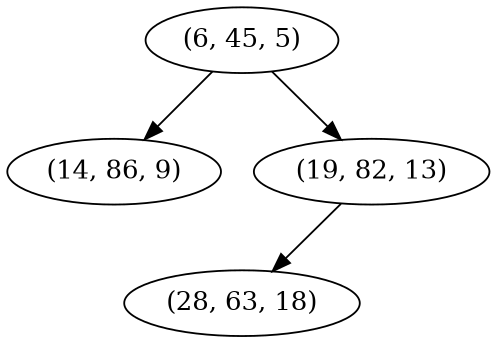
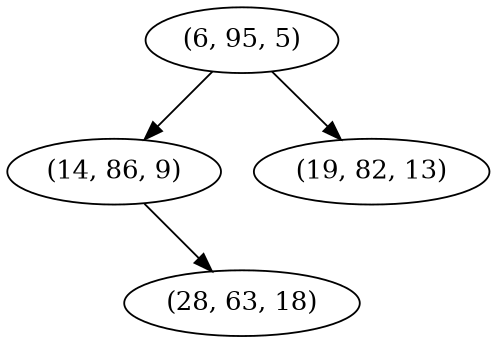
(242, 40) -> (242, 40)
(313, 231) -> (172, 231)
